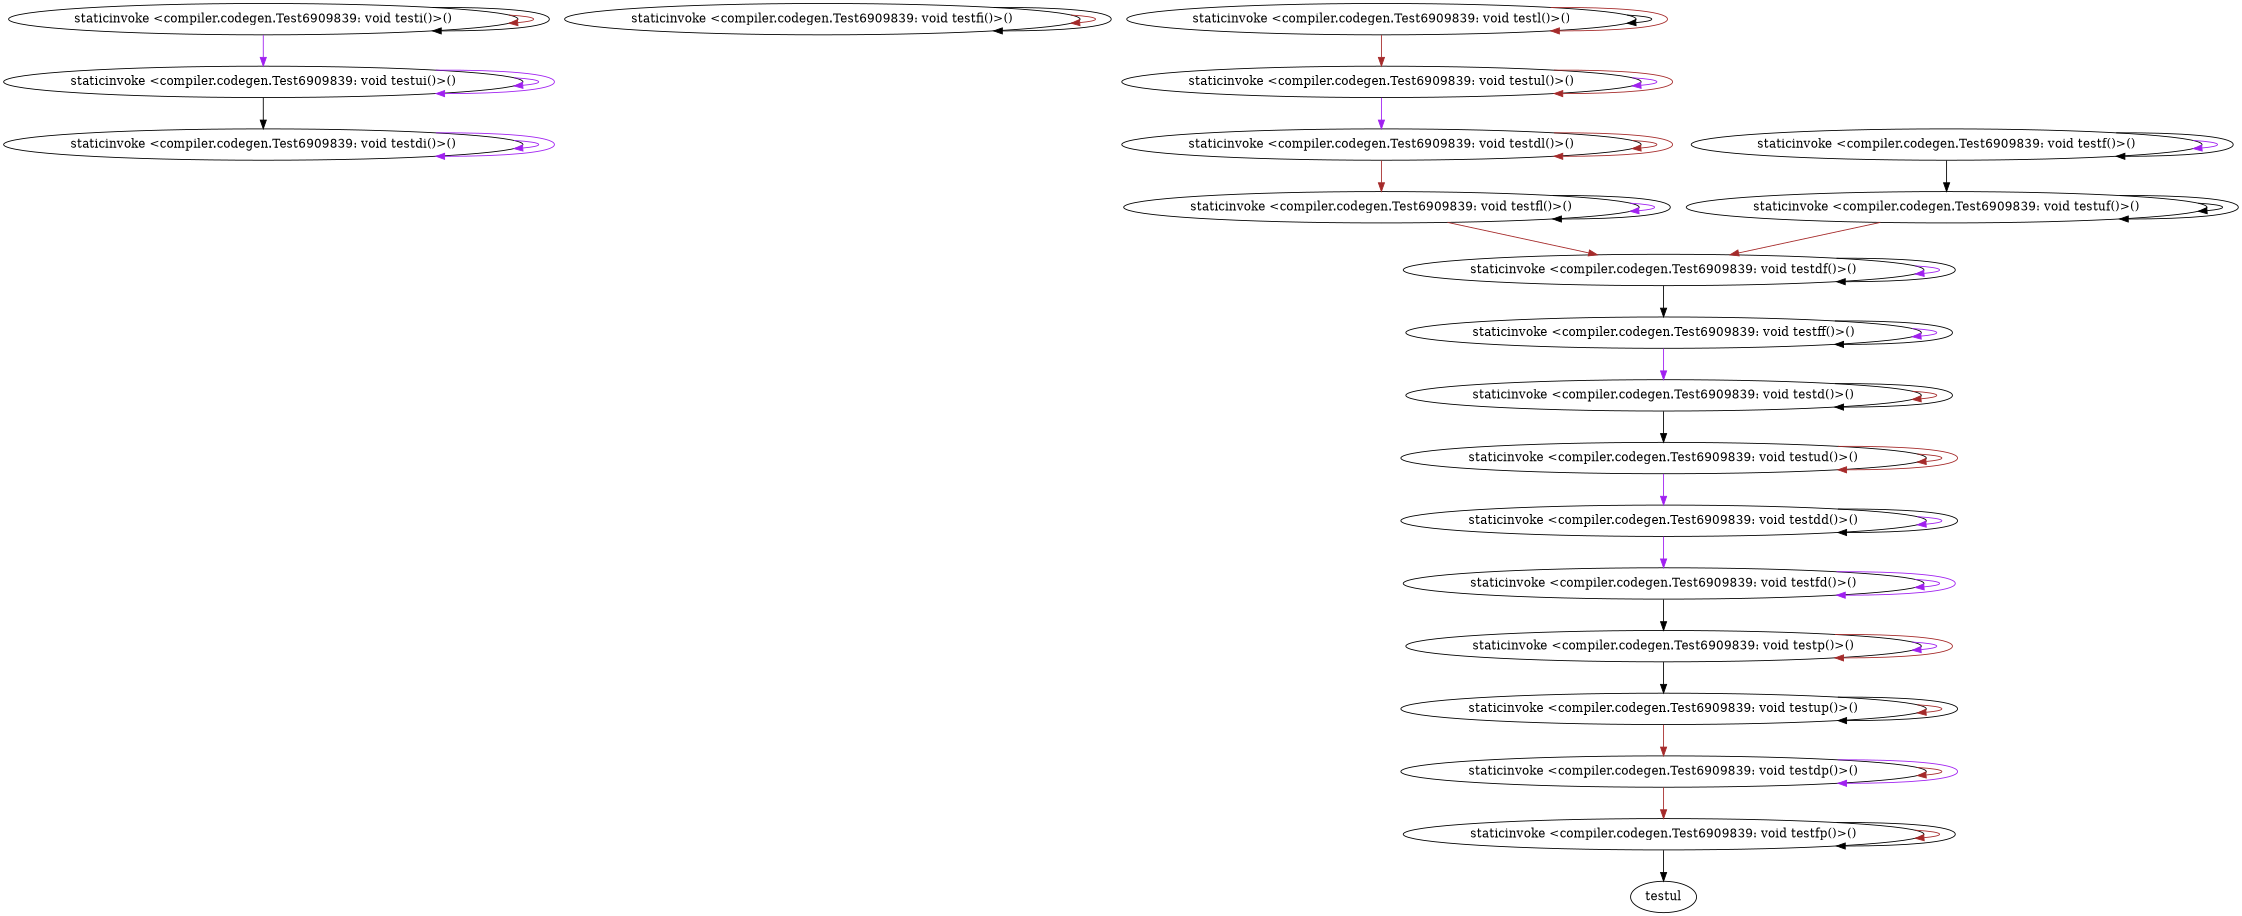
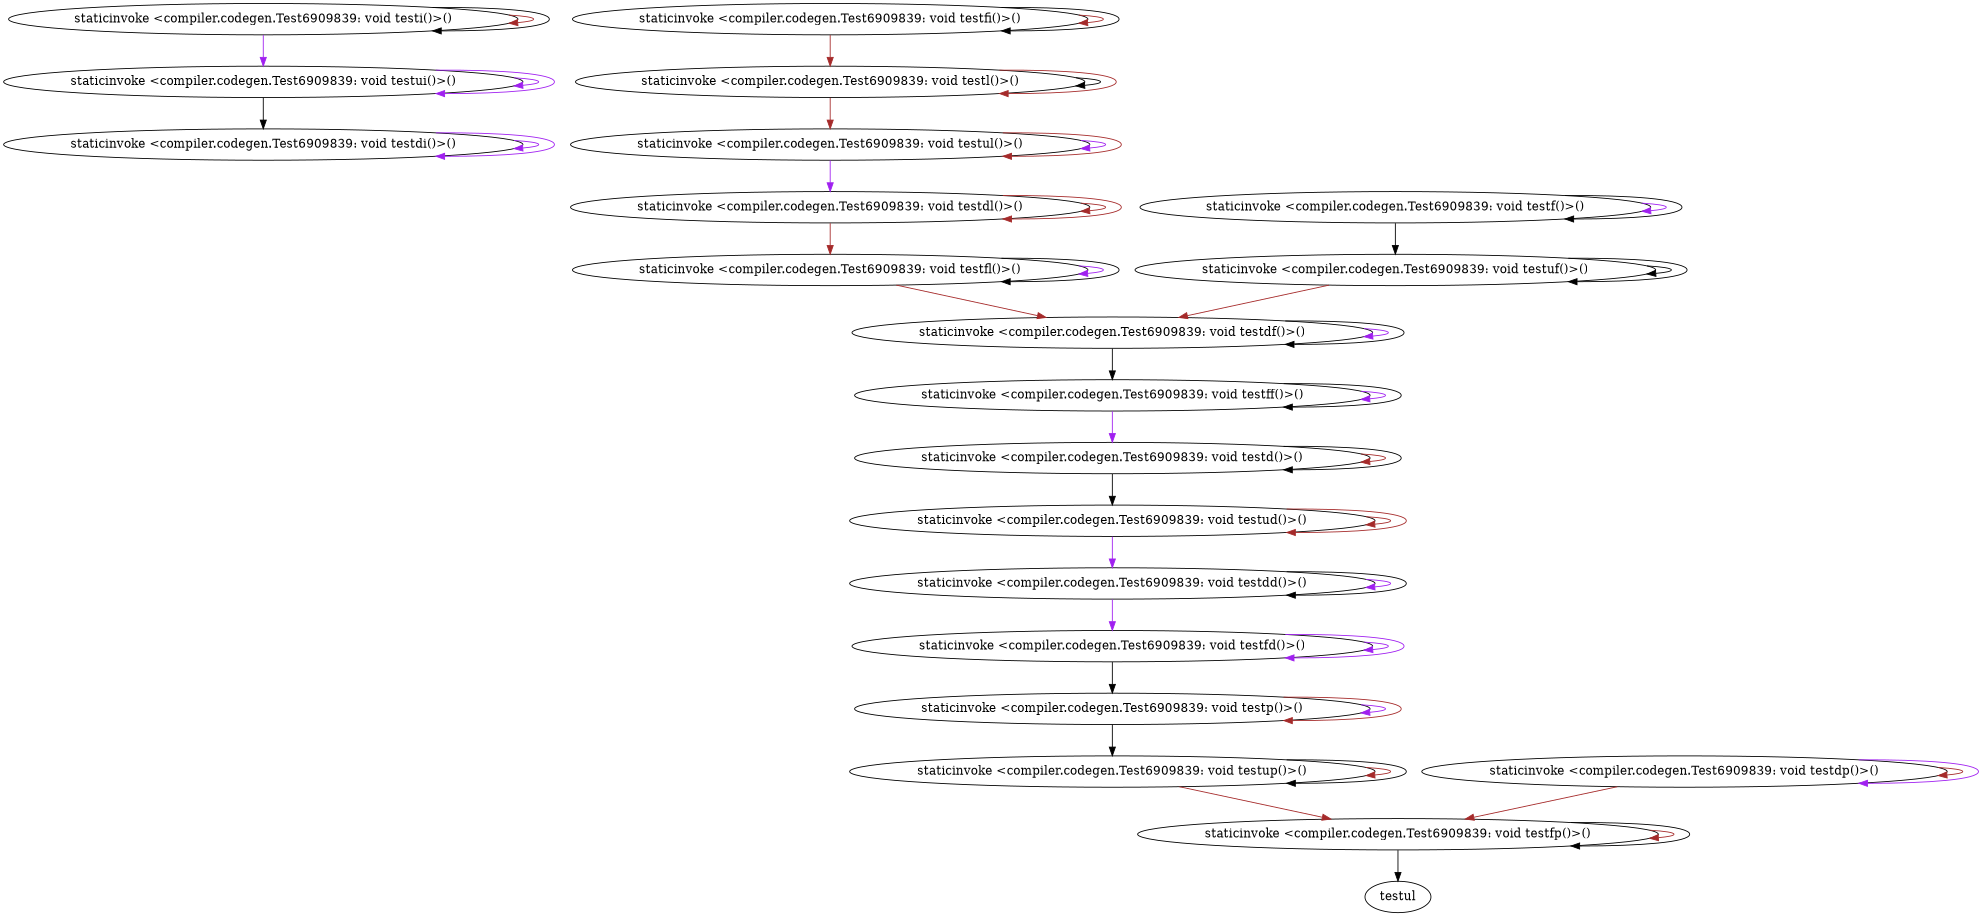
none -> (830, 46)
(1664, 736) -> (1251, 802)
